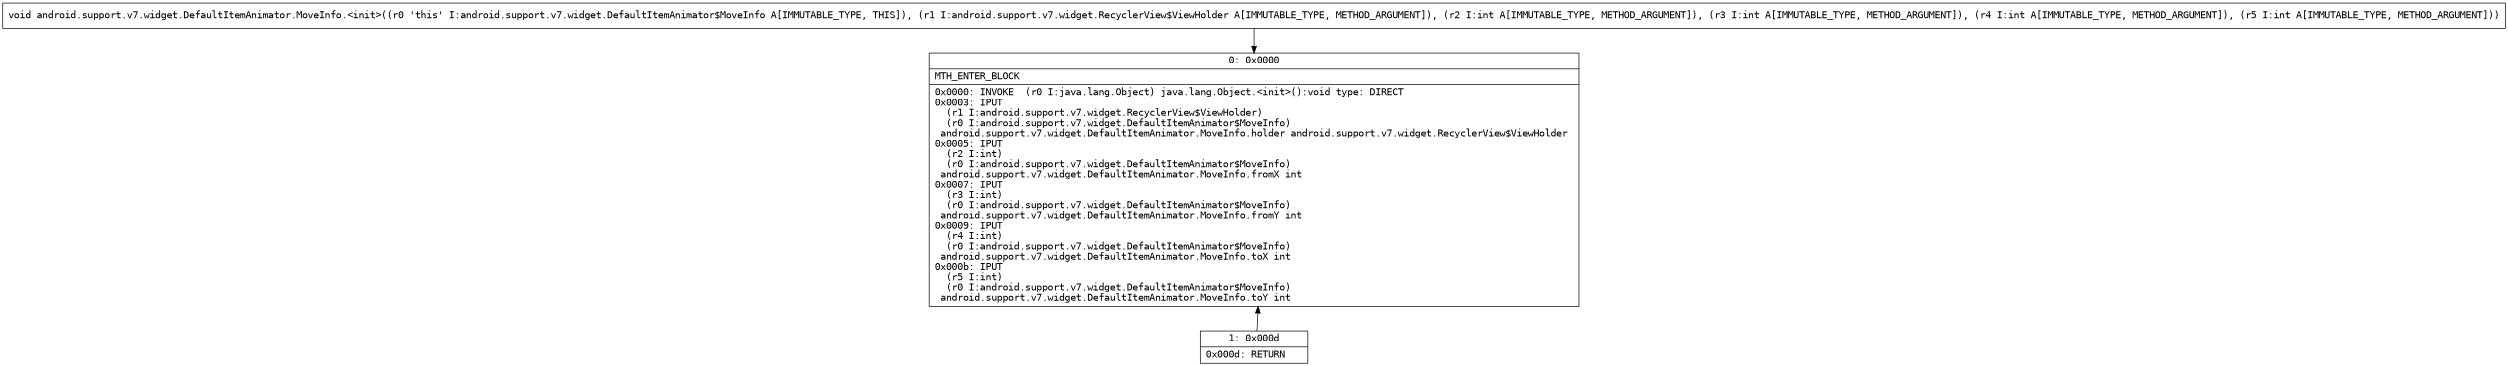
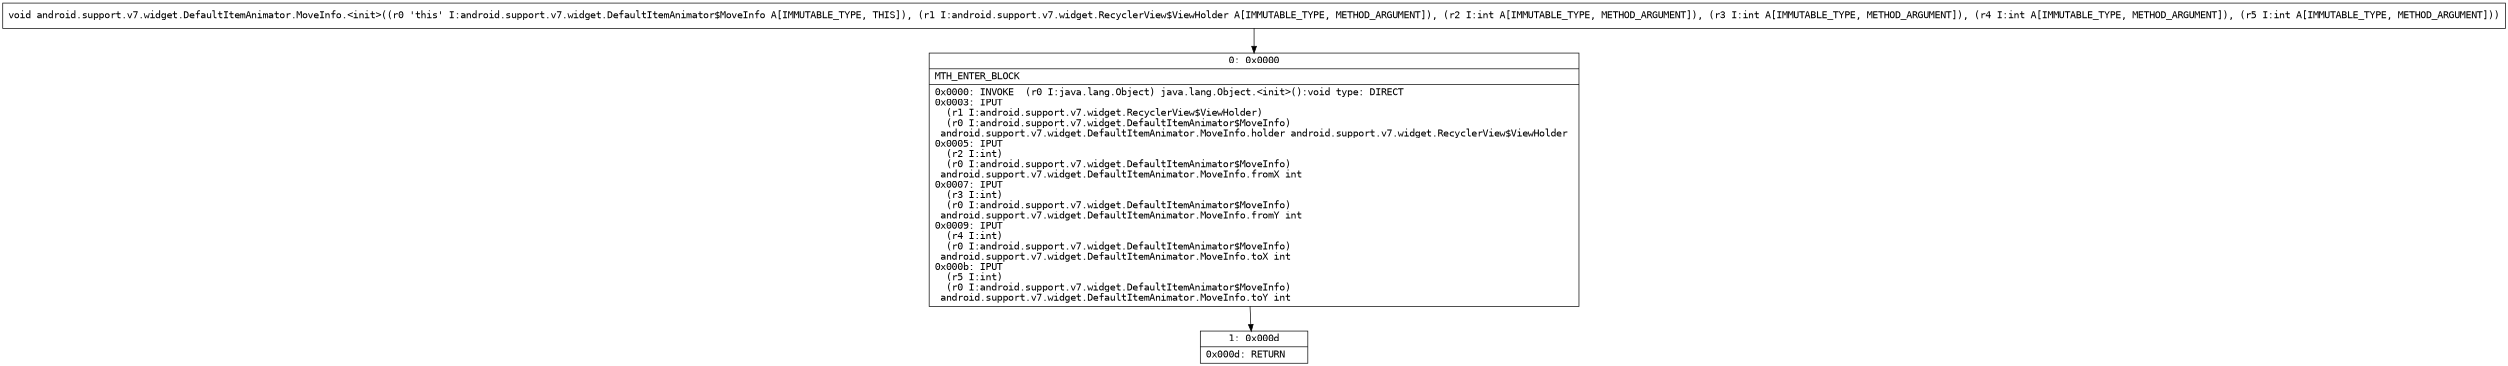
(1257, 322) -> (1250, 315)
